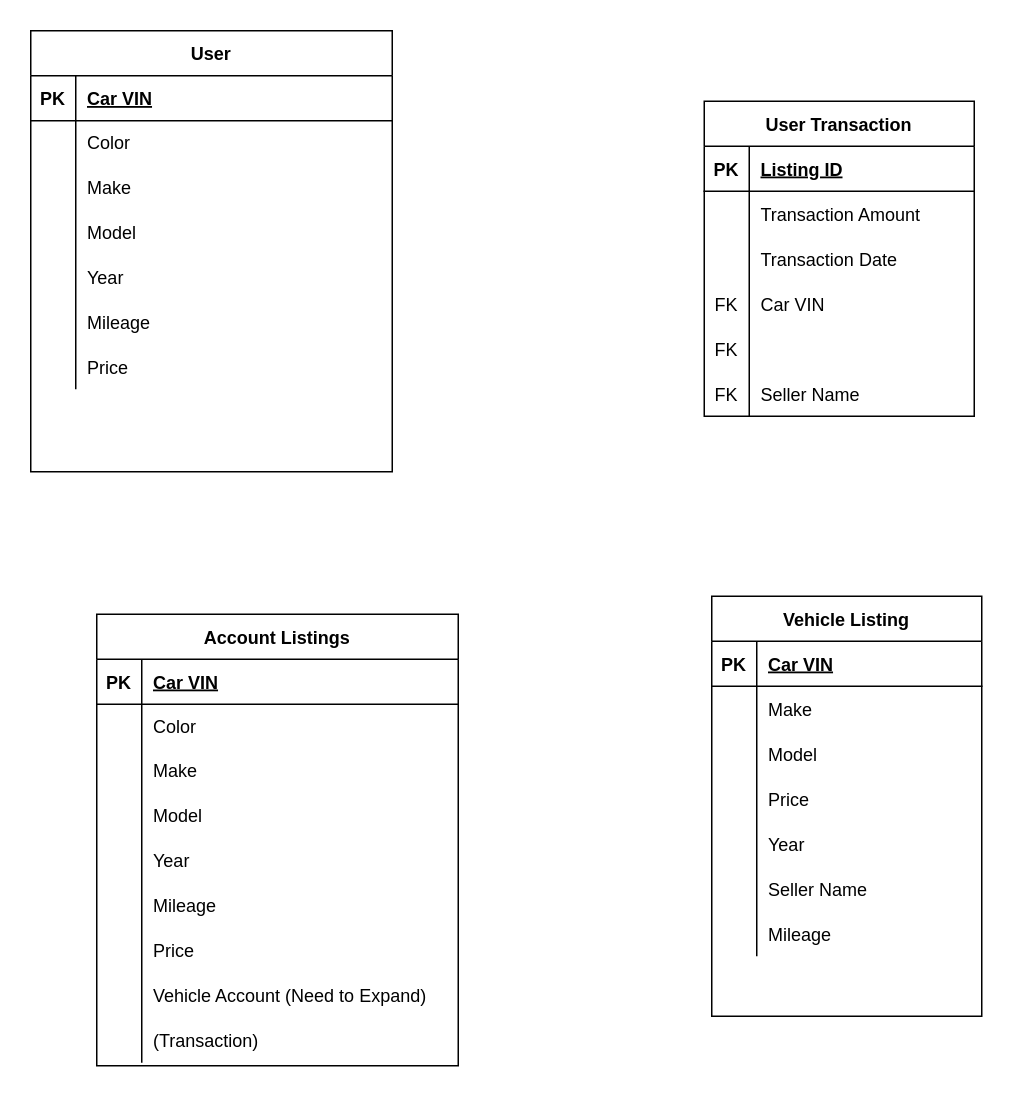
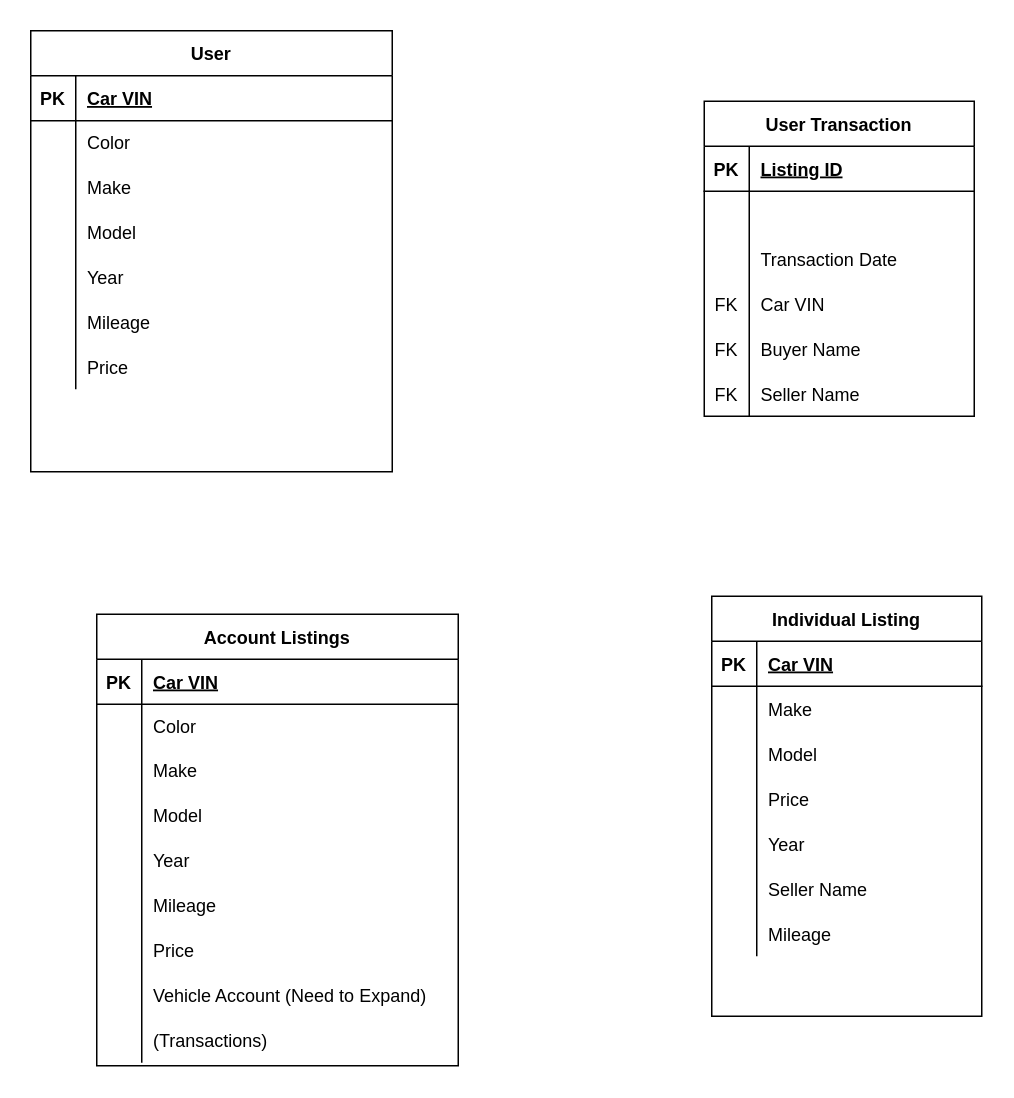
(862, 214) -> none
none -> (862, 349)
(846, 620) -> (846, 620)
(216, 1041) -> (221, 1041)
